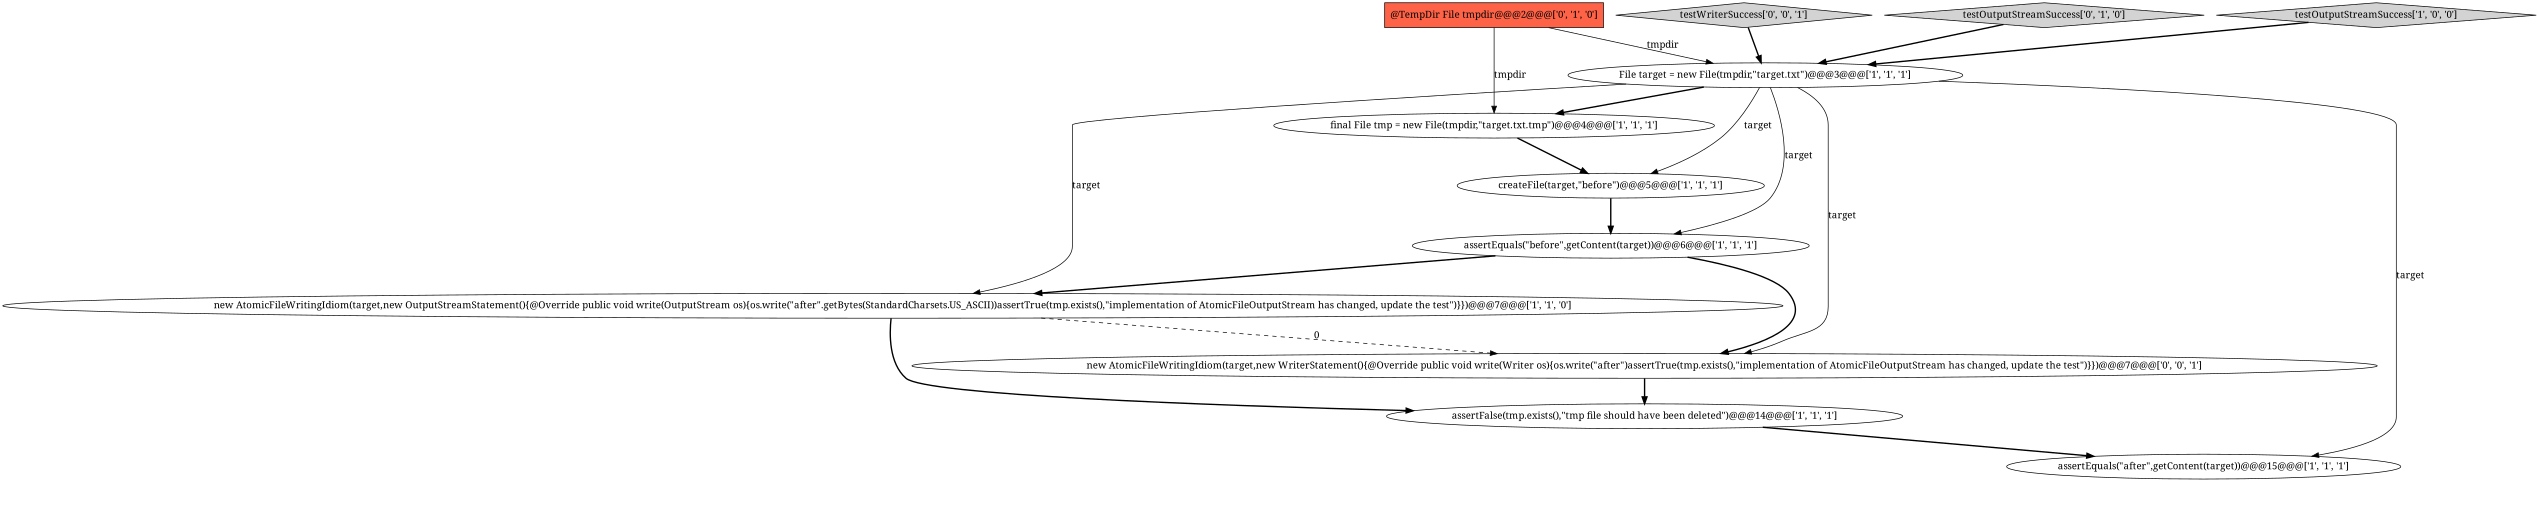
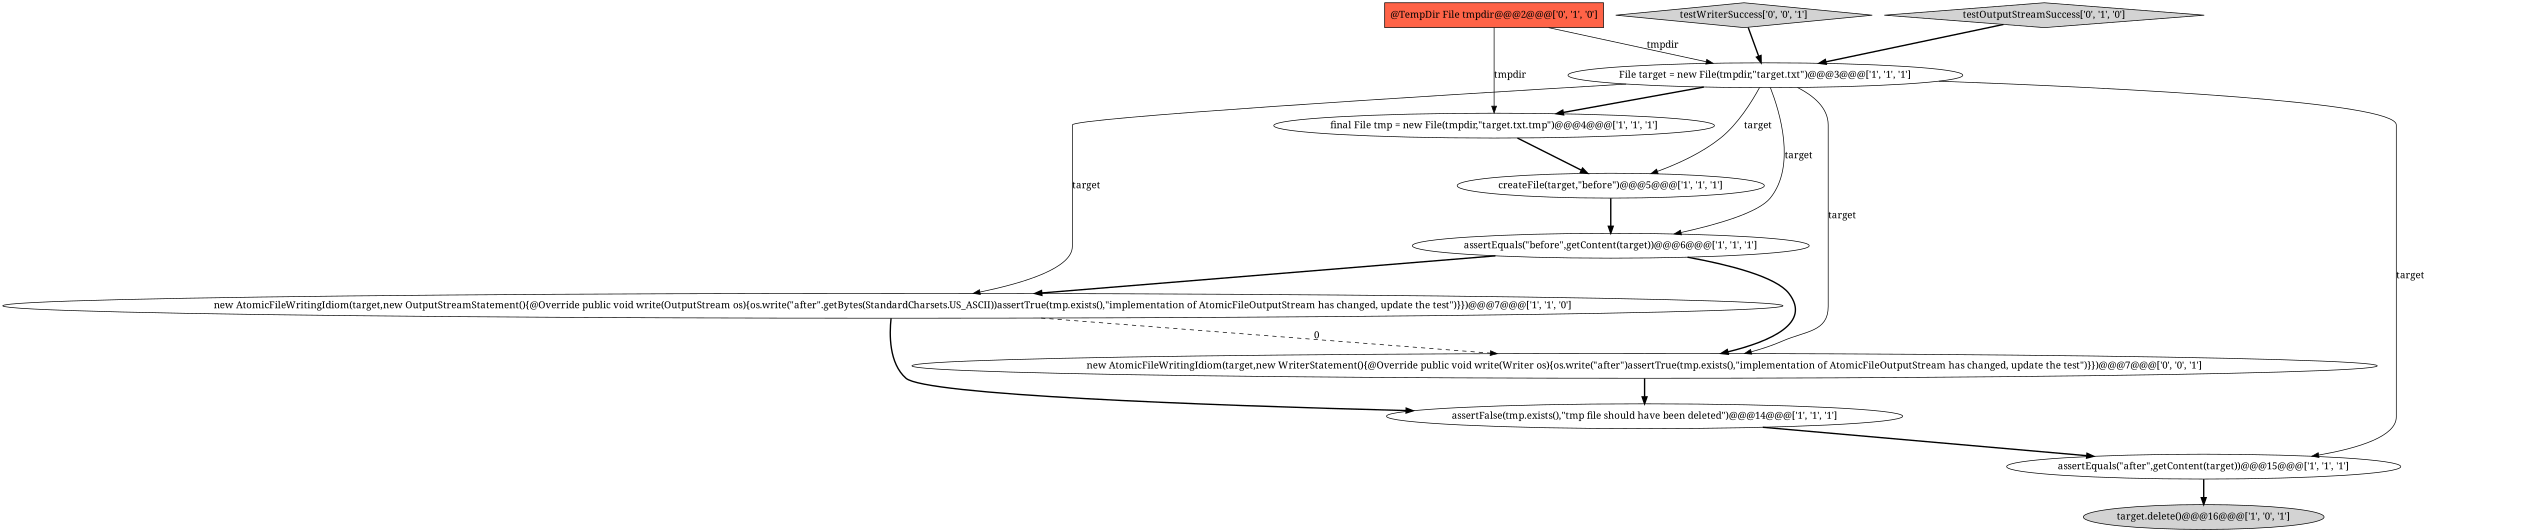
(2376, 15) -> none
none -> (2204, 517)
